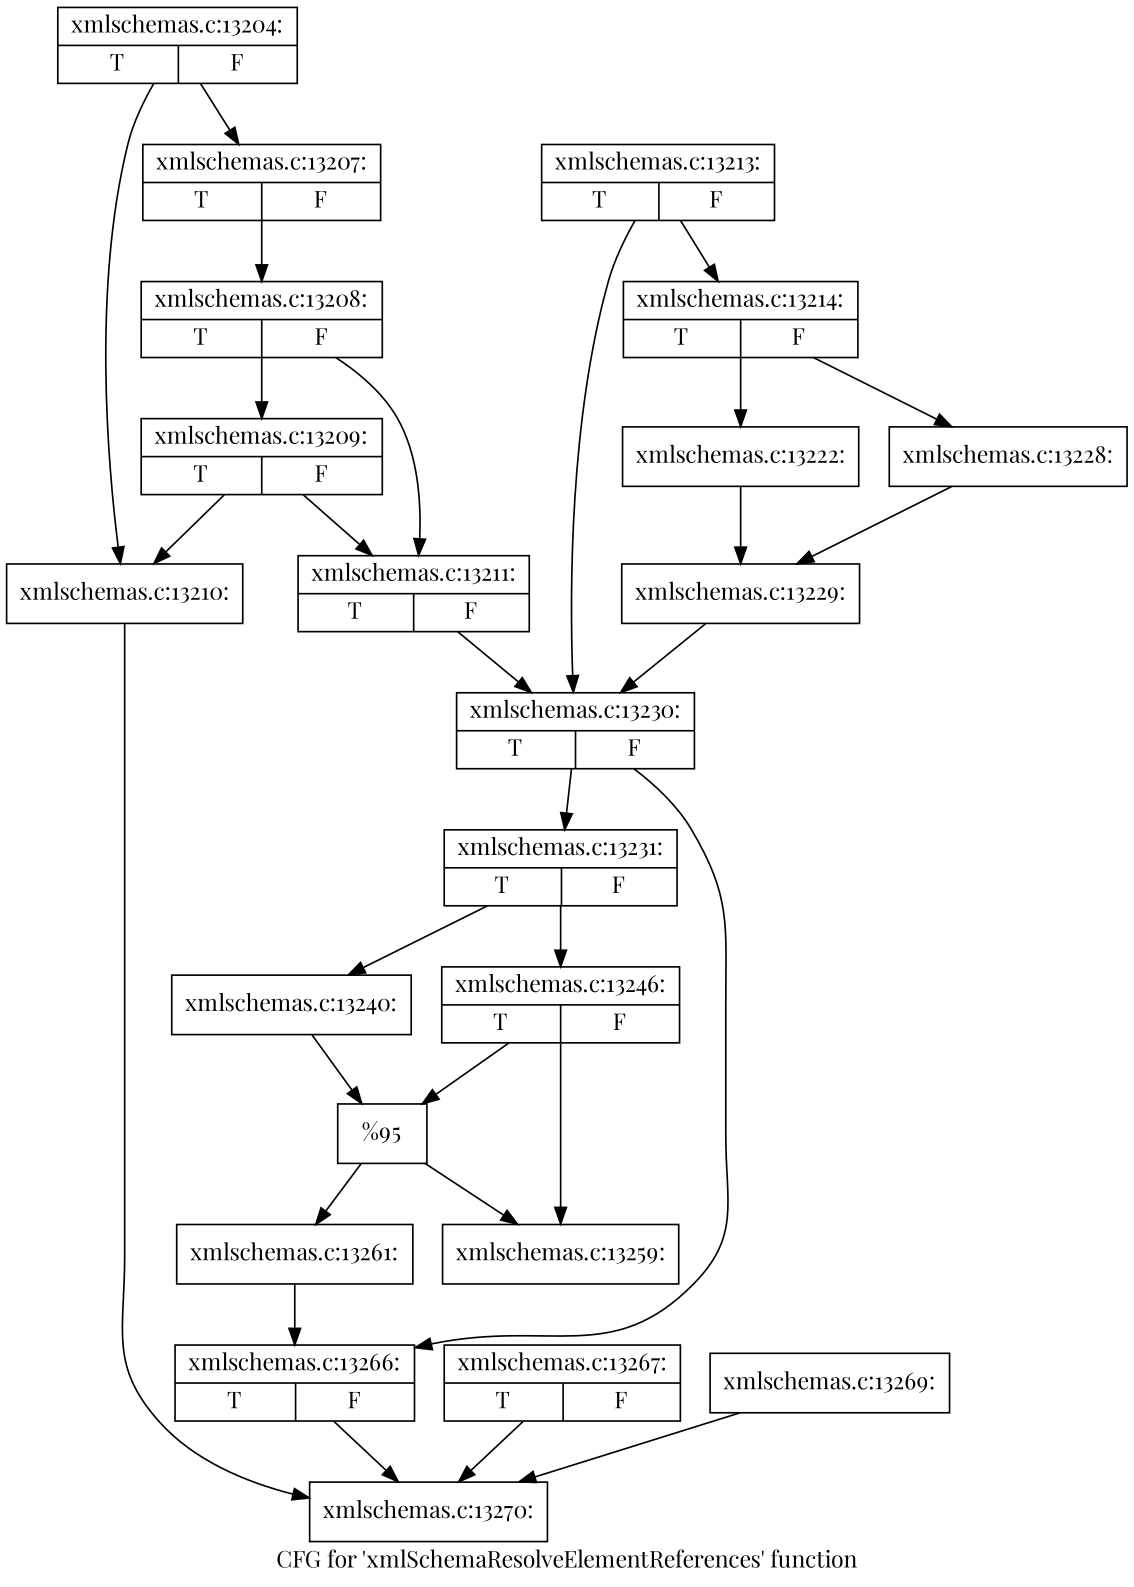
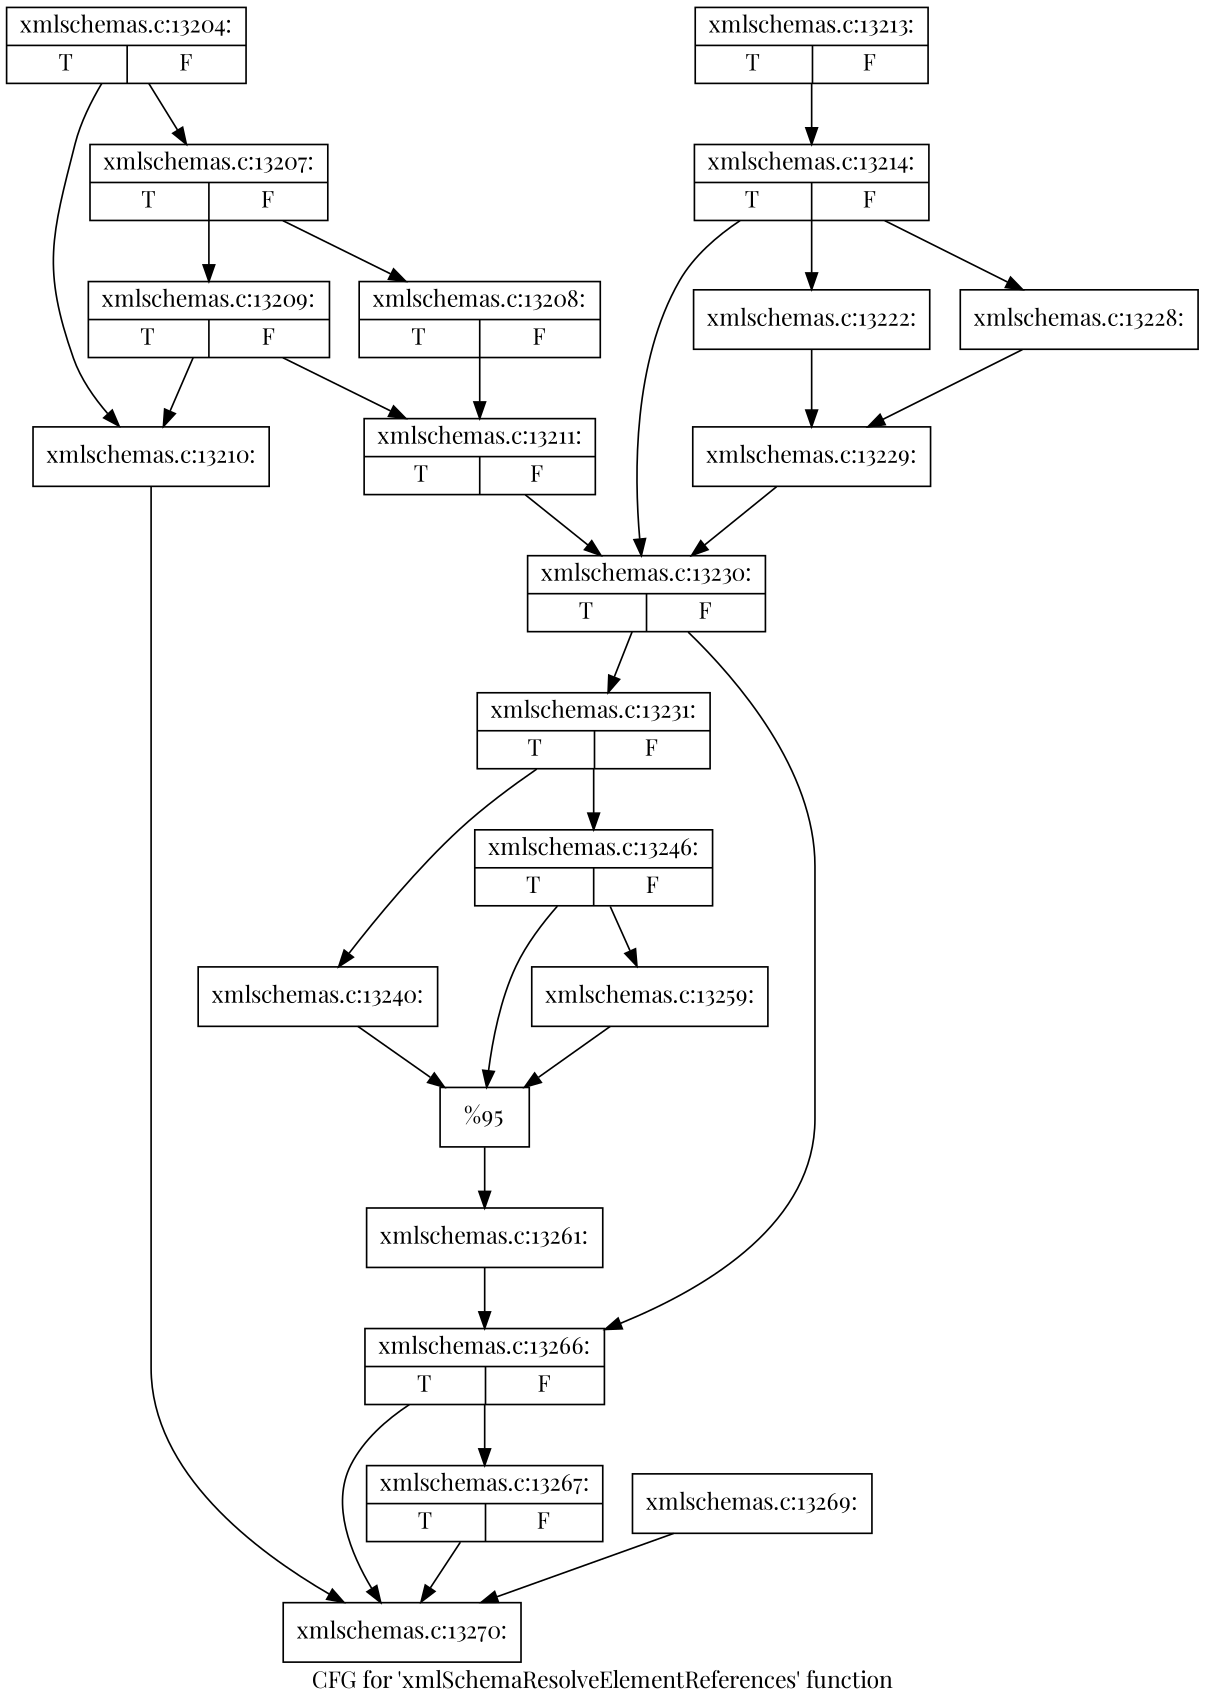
(262, 380) -> (209, 243)
(579, 444) -> (649, 364)
(464, 1189) -> (574, 1052)
none -> (485, 1427)
